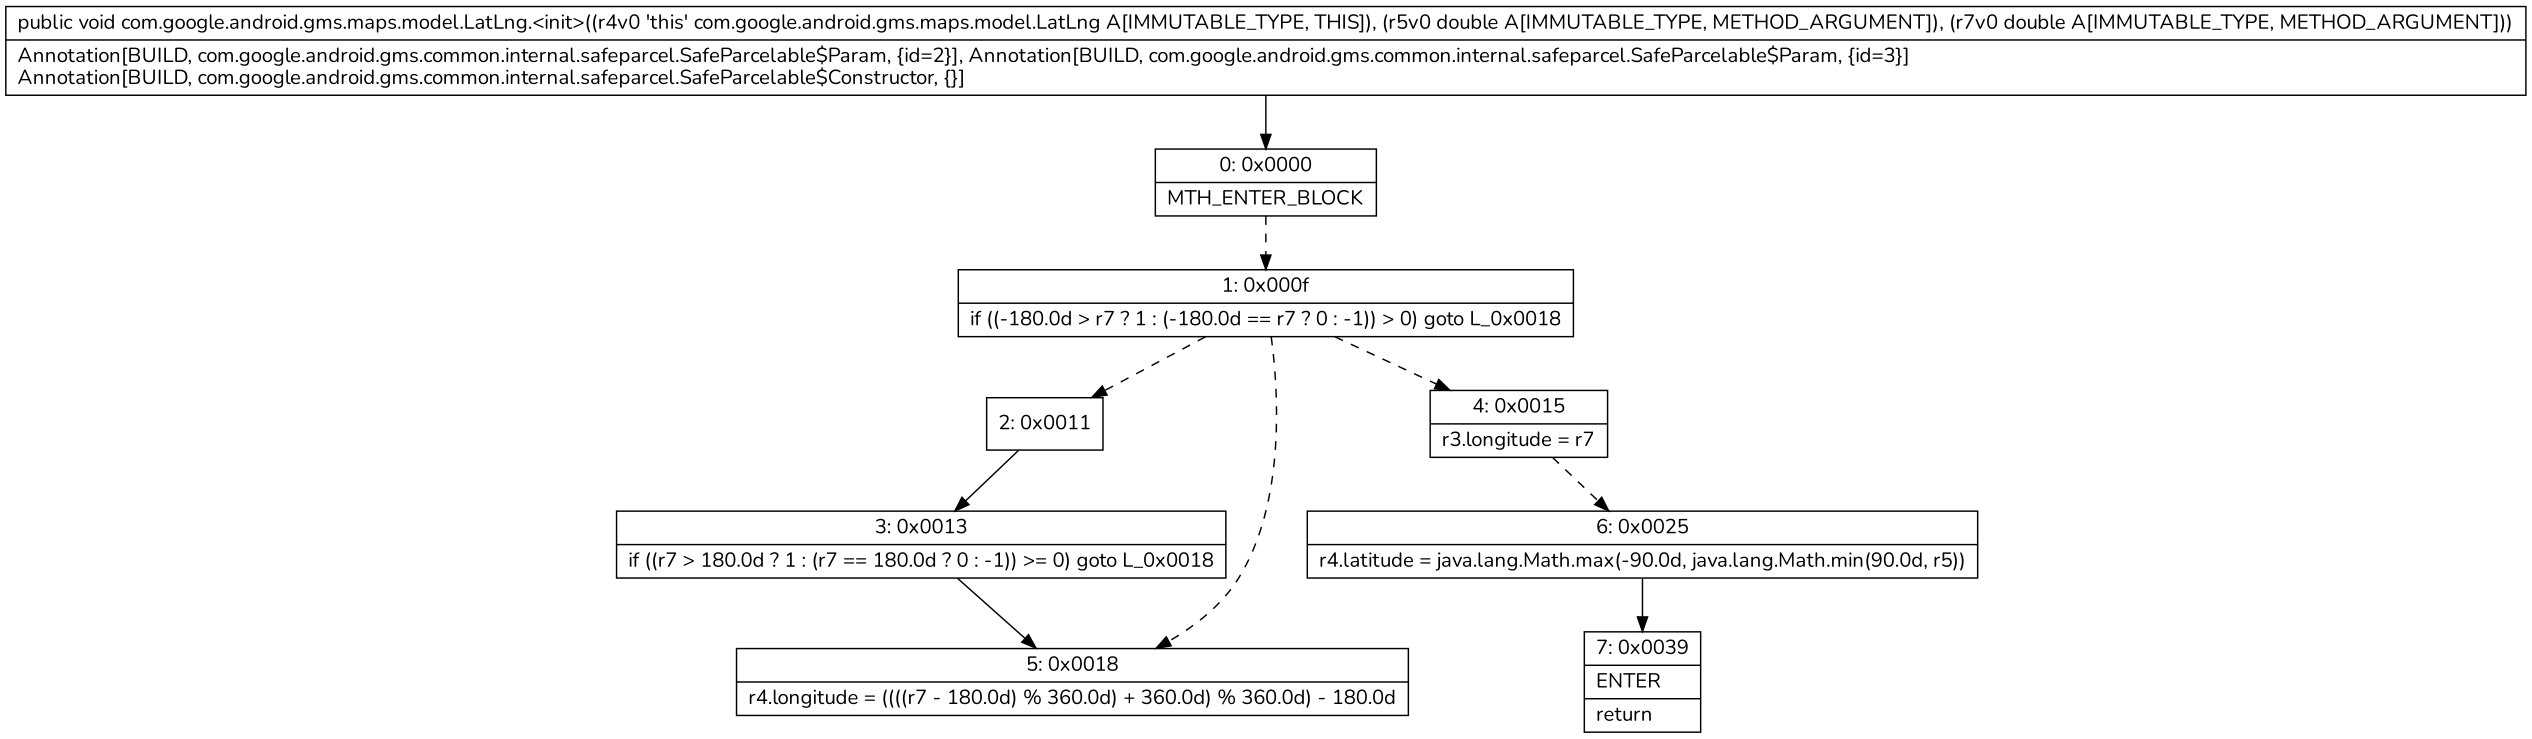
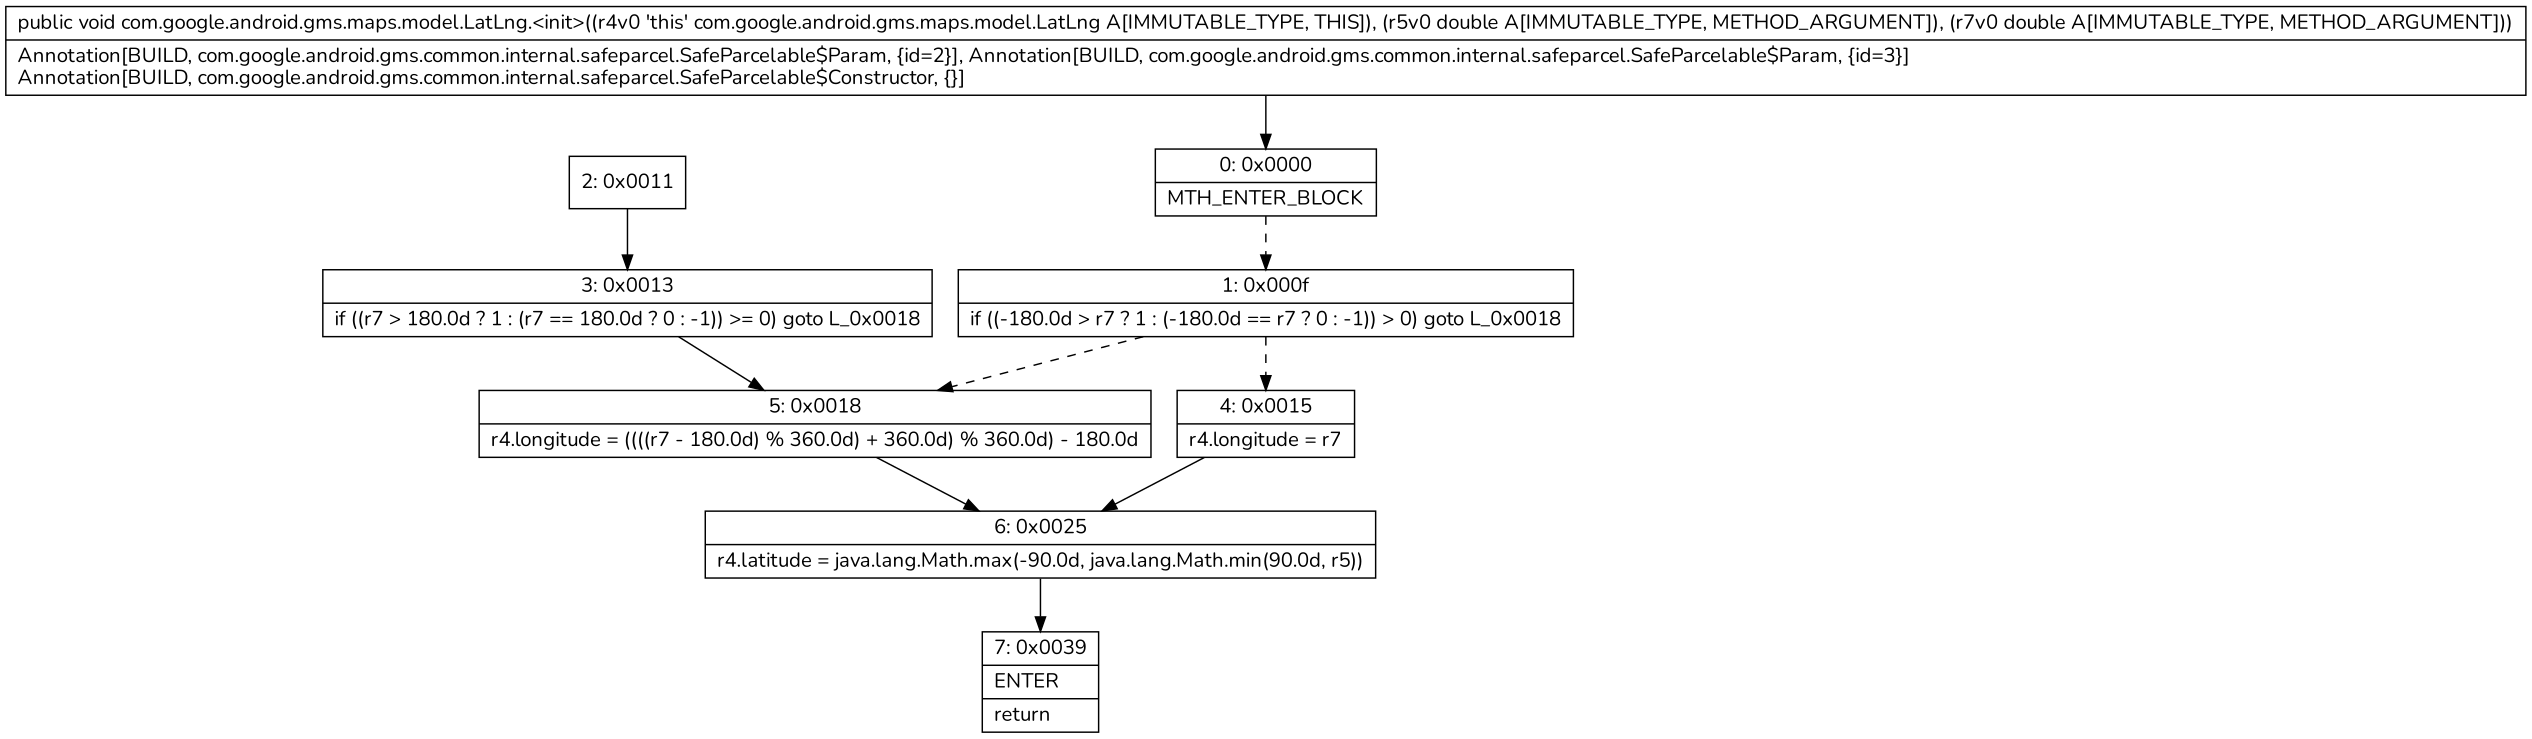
(1155, 364) -> none
(1519, 440) -> (1266, 440)
(1575, 479) -> (1160, 481)
none -> (921, 481)
